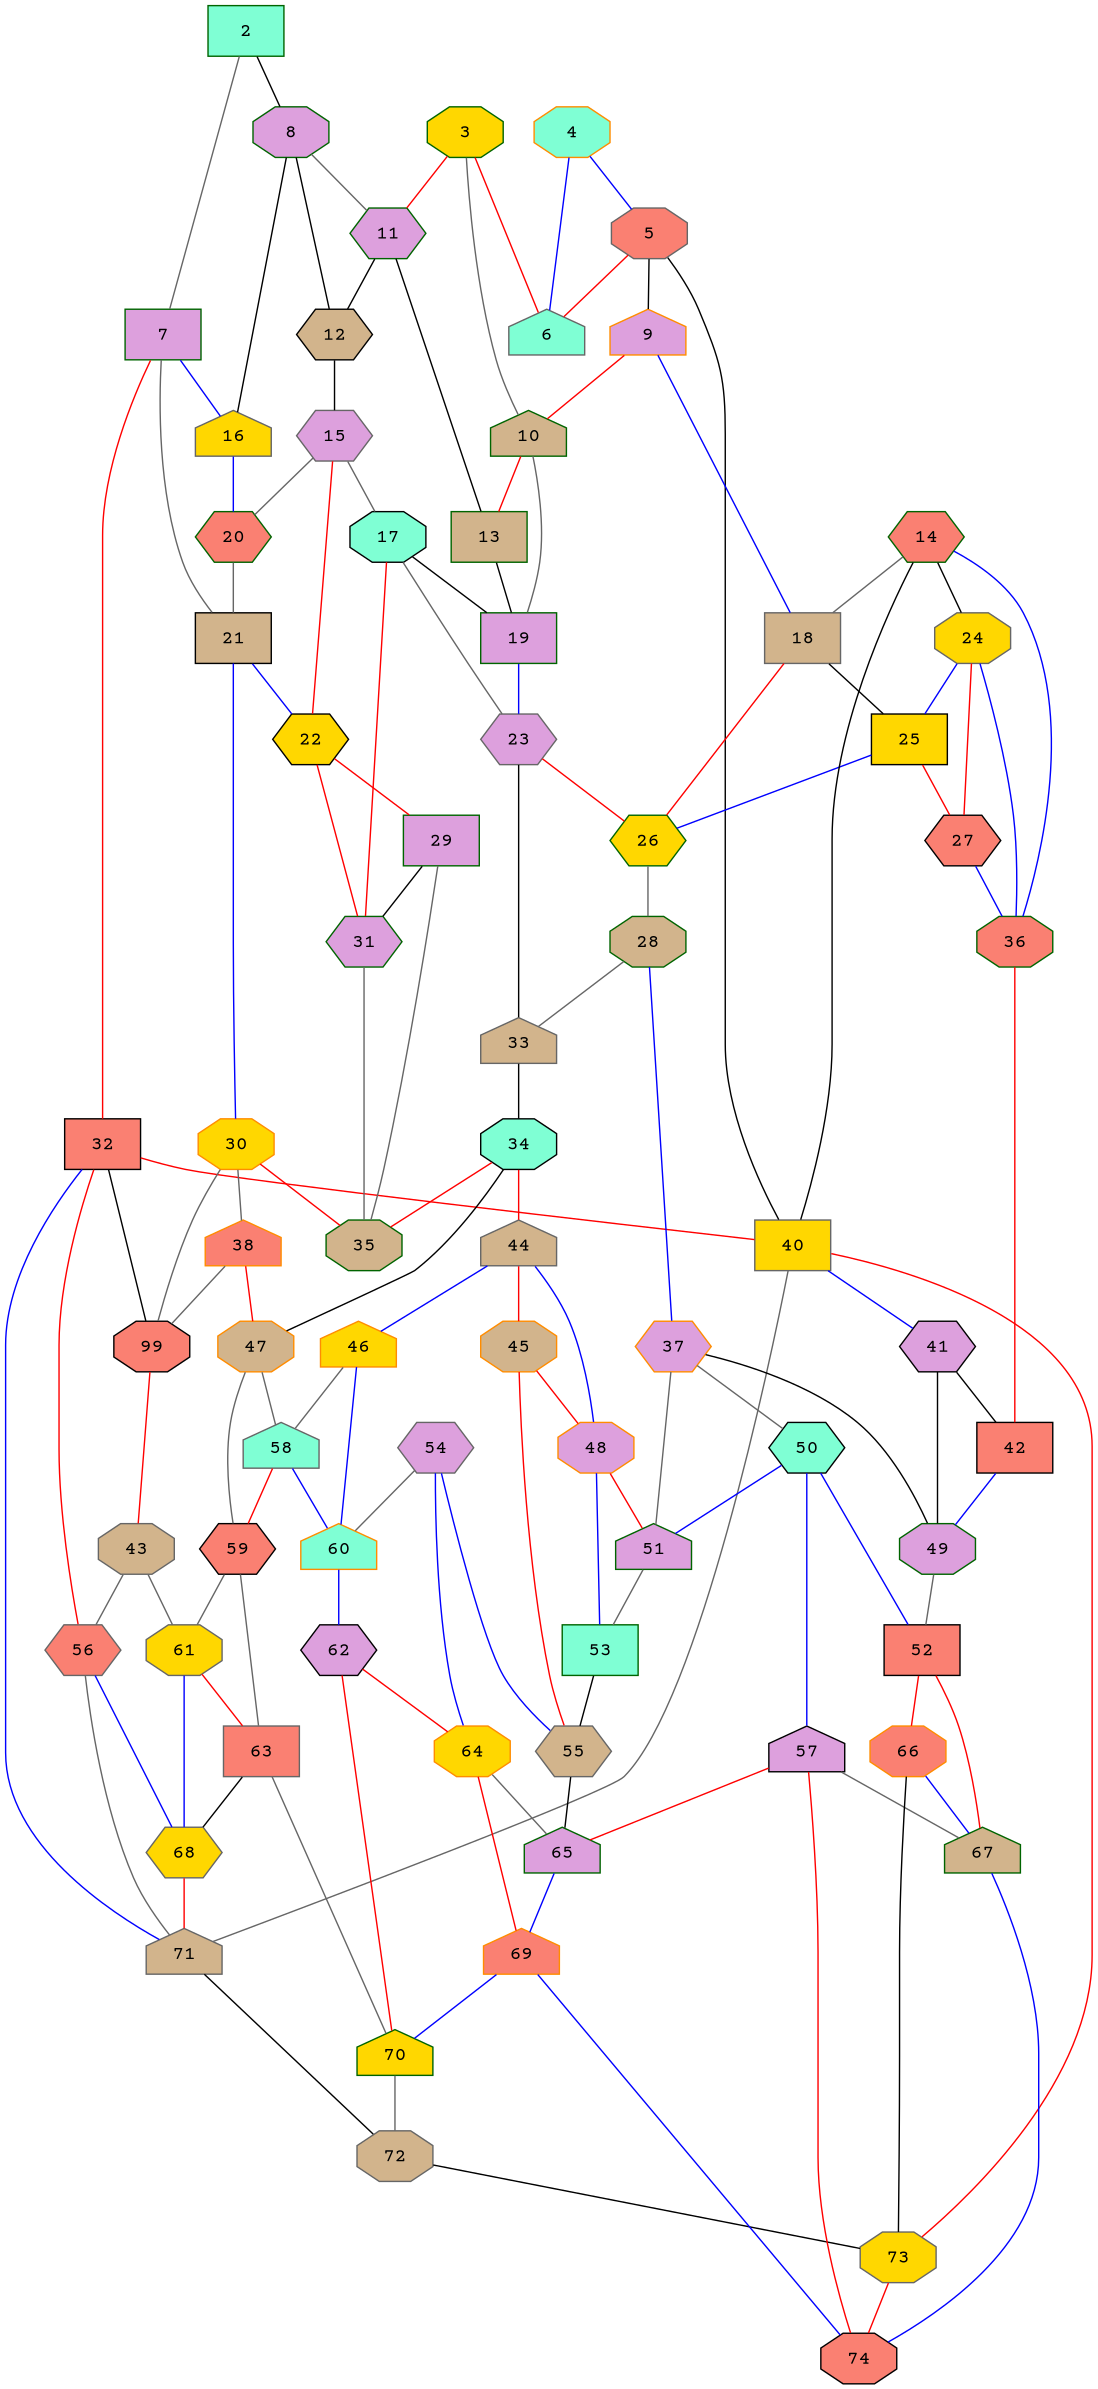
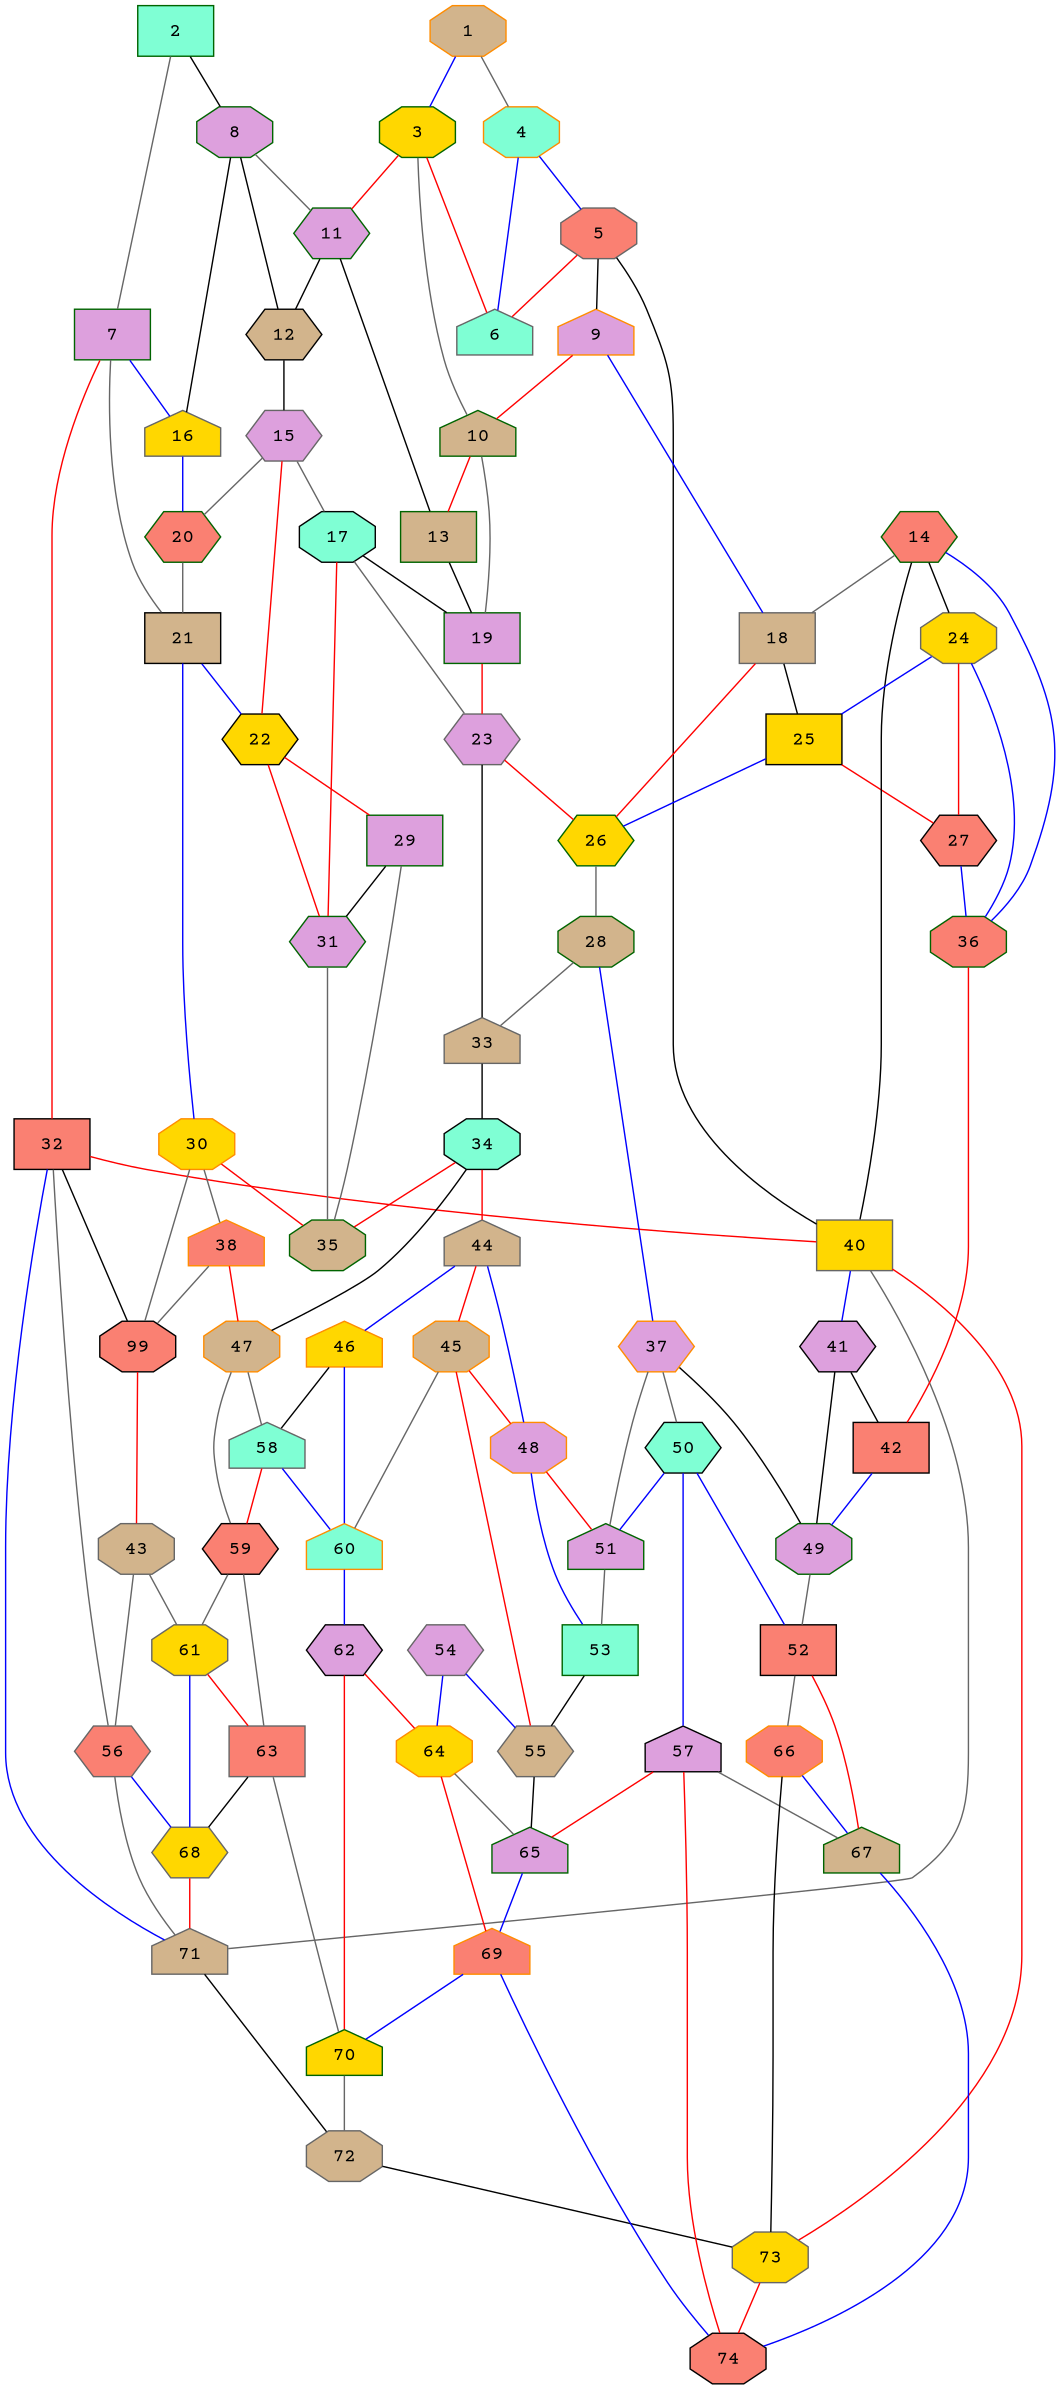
none -> (468, 31)
(519, 689) -> (482, 689)
(59, 1396) -> (73, 1448)
(319, 1398) -> (305, 1398)
(385, 1501) -> (397, 1450)
(915, 1701) -> (791, 1701)
